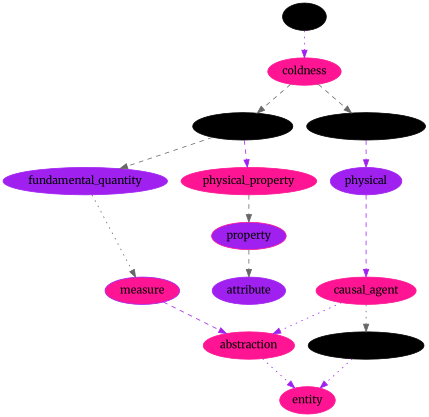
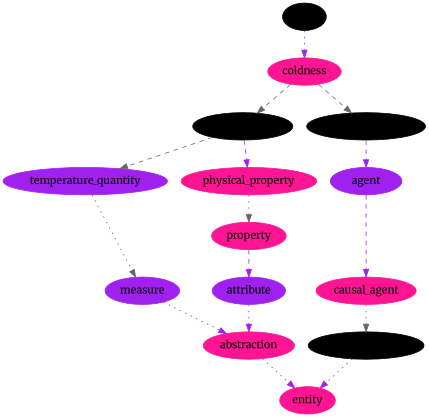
(85, 181) -> (85, 181)
(366, 181) -> (366, 181)
(249, 205) -> (249, 205)
(249, 236) -> (249, 236)
(249, 260) -> (249, 260)
(142, 291) -> (142, 291)
(191, 316) -> (191, 316)
(311, 317) -> (249, 314)
